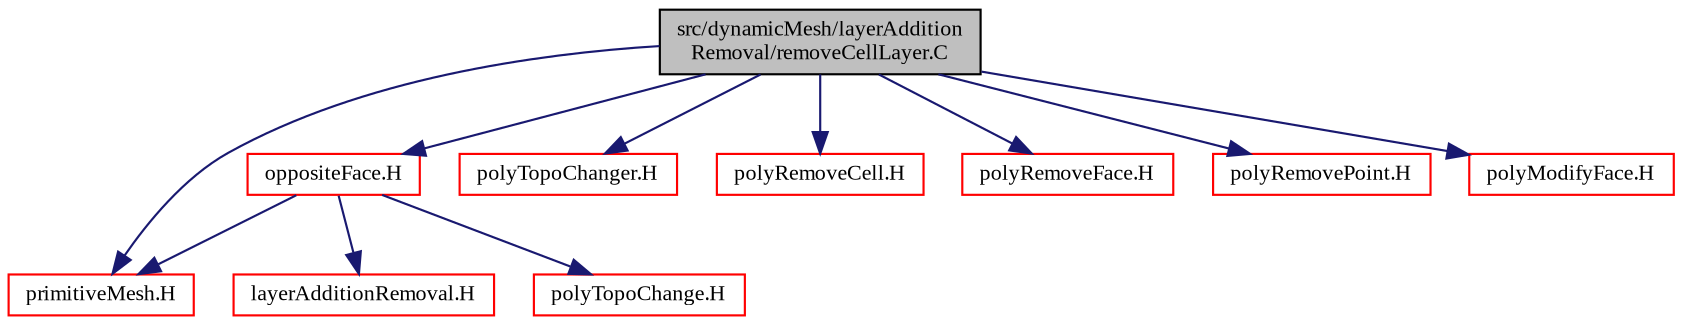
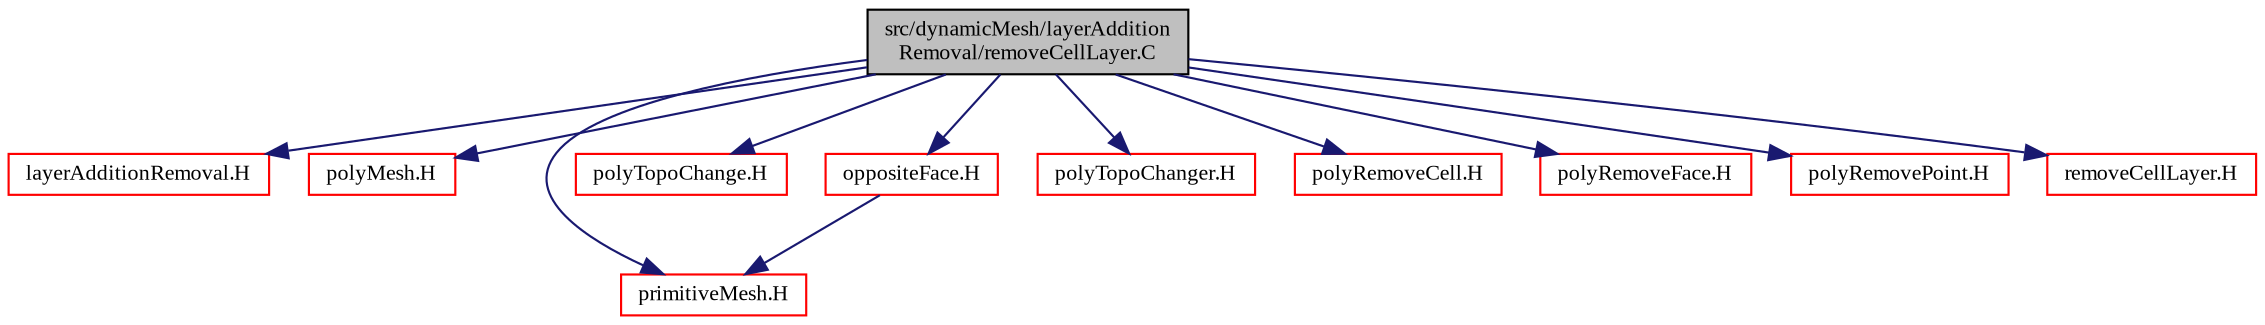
none -> (382, 174)
(1572, 174) -> (2152, 174)
(346, 224) -> (578, 109)
(476, 231) -> (849, 110)
